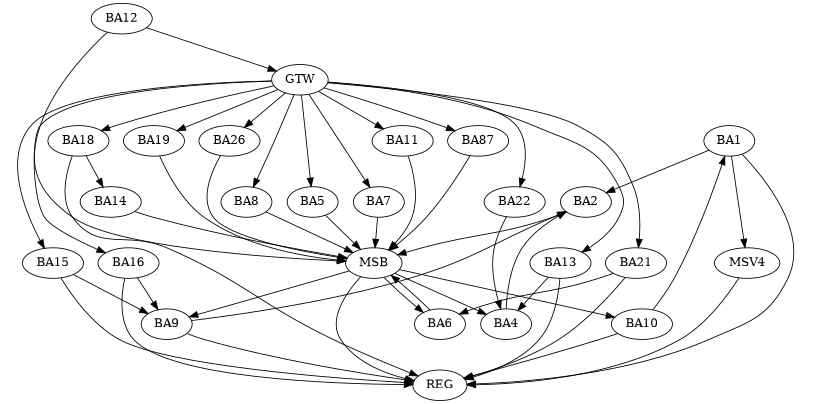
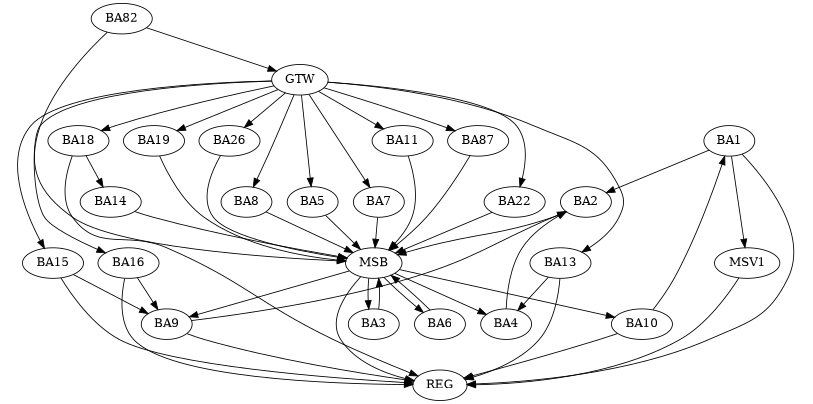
(122, 19) -> (122, 19)
(493, 258) -> (448, 231)
(636, 263) -> none
(747, 263) -> (747, 263)
none -> (374, 324)
